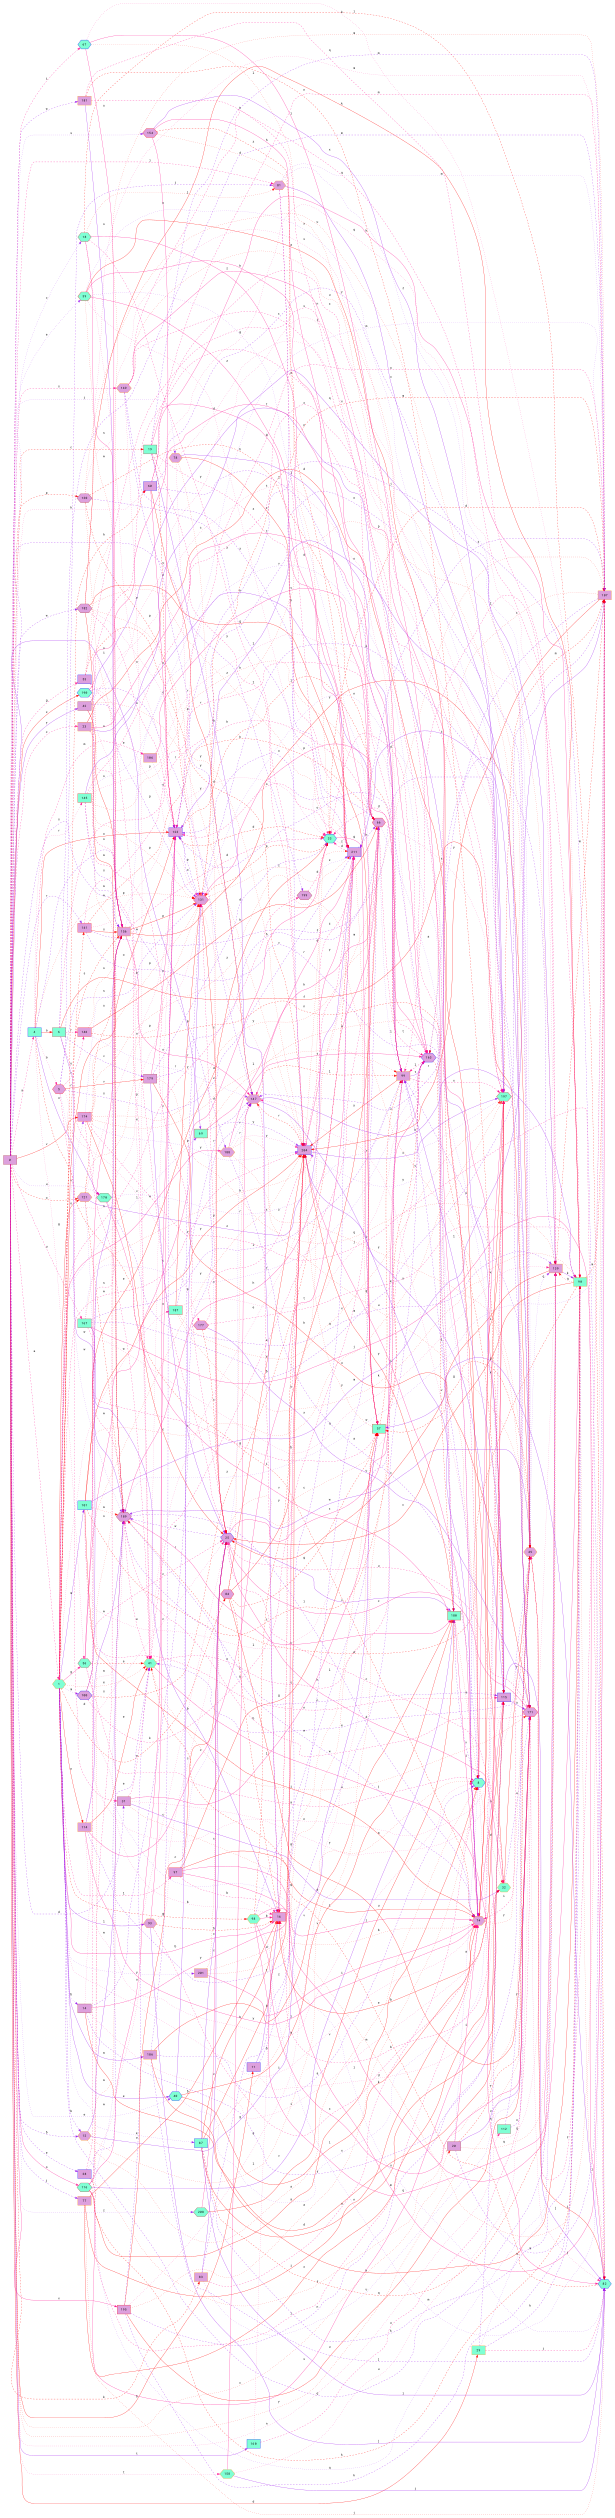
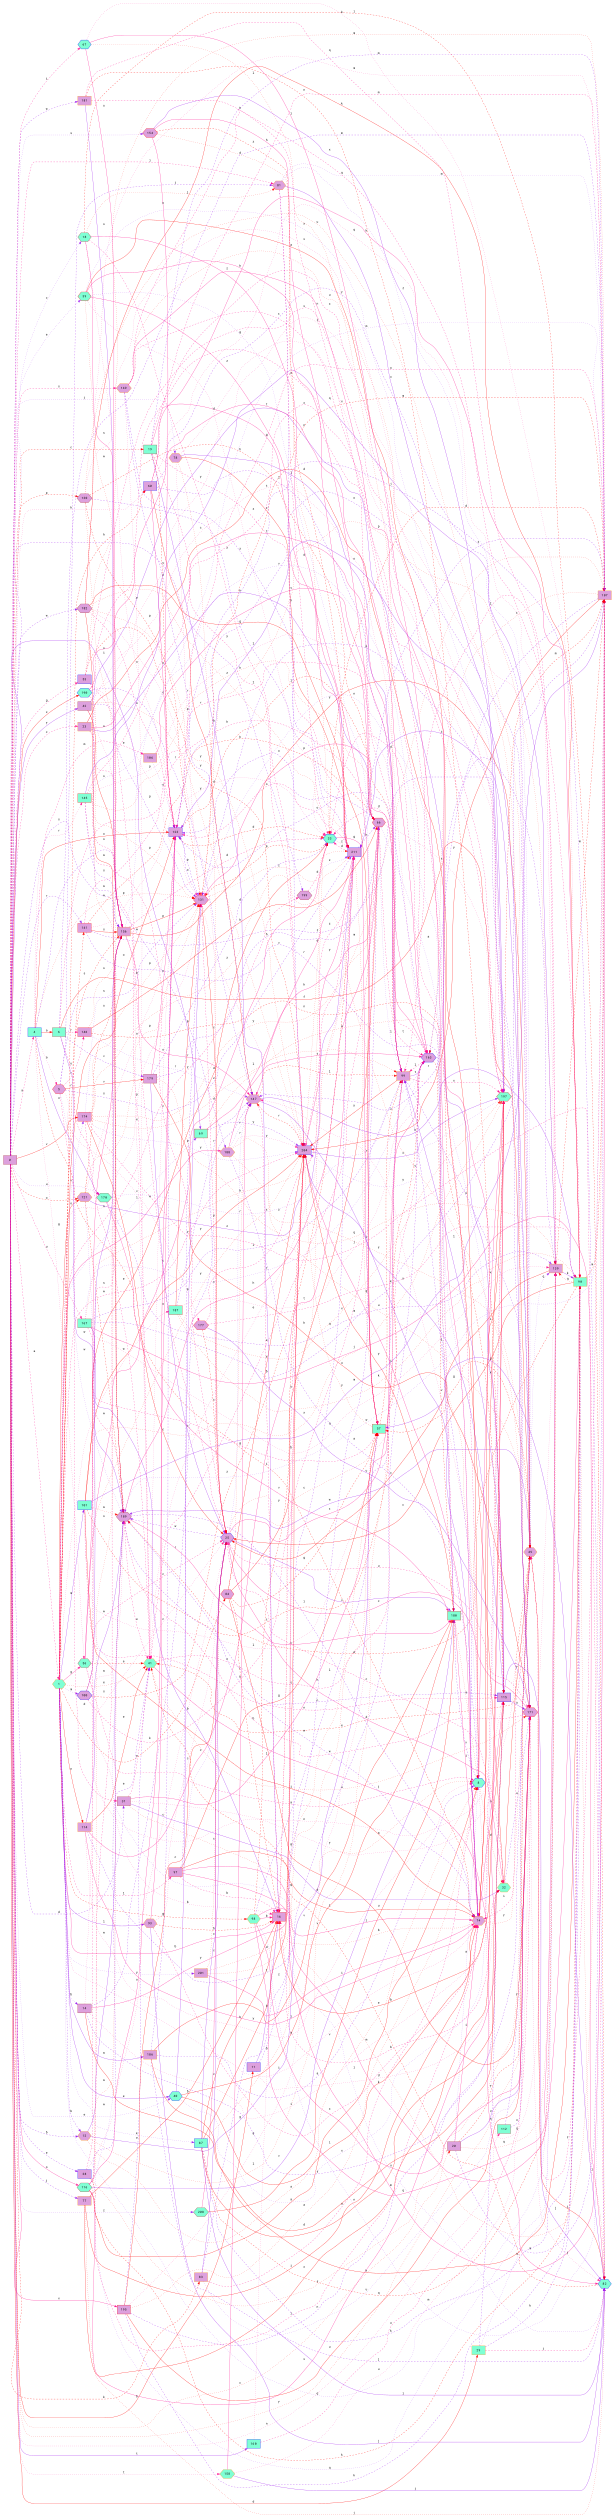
(393, 1718) -> (393, 1718)
(476, 2282) -> (476, 2282)
